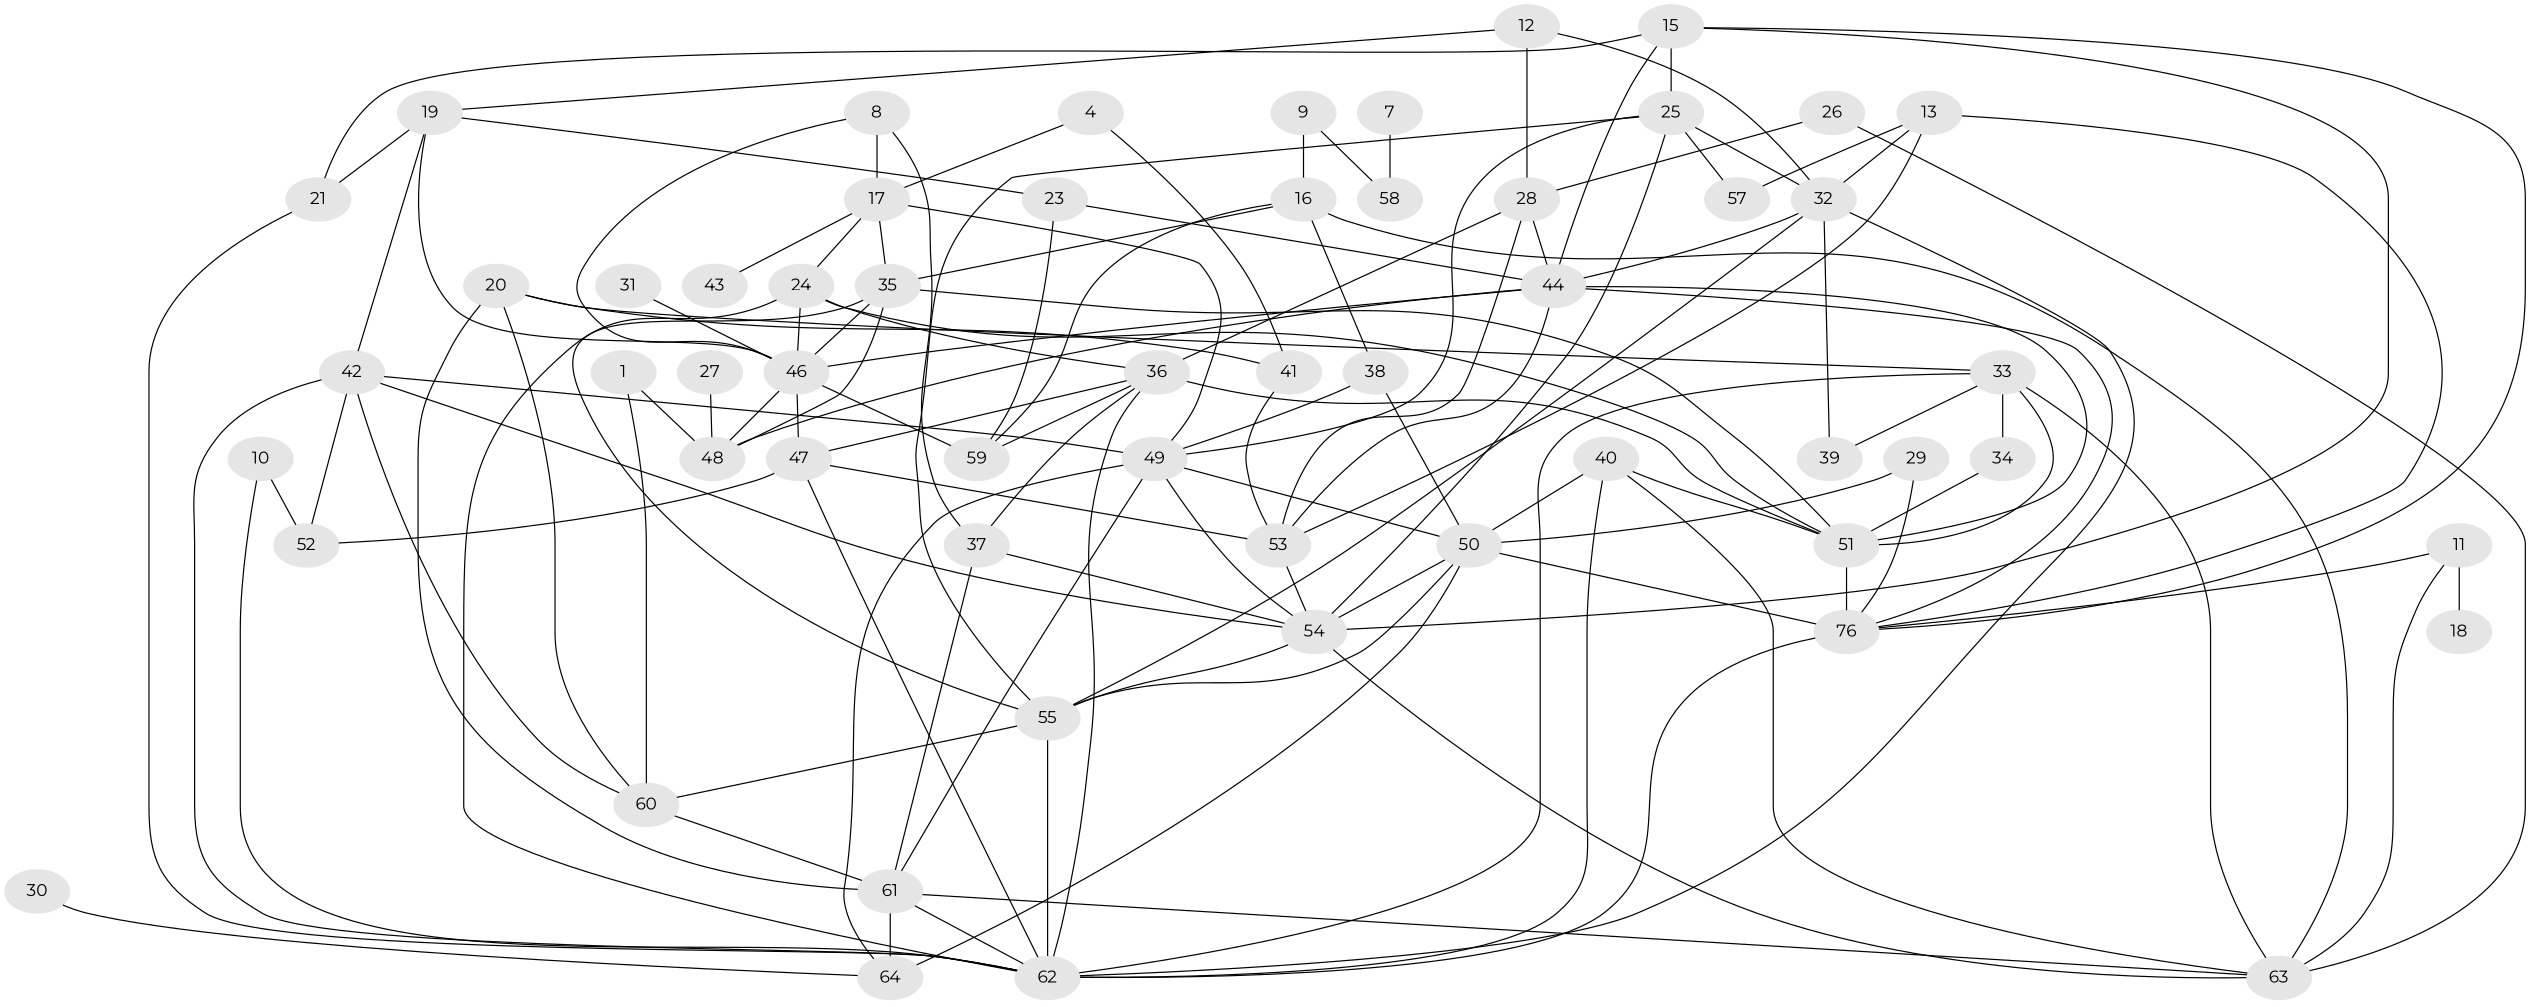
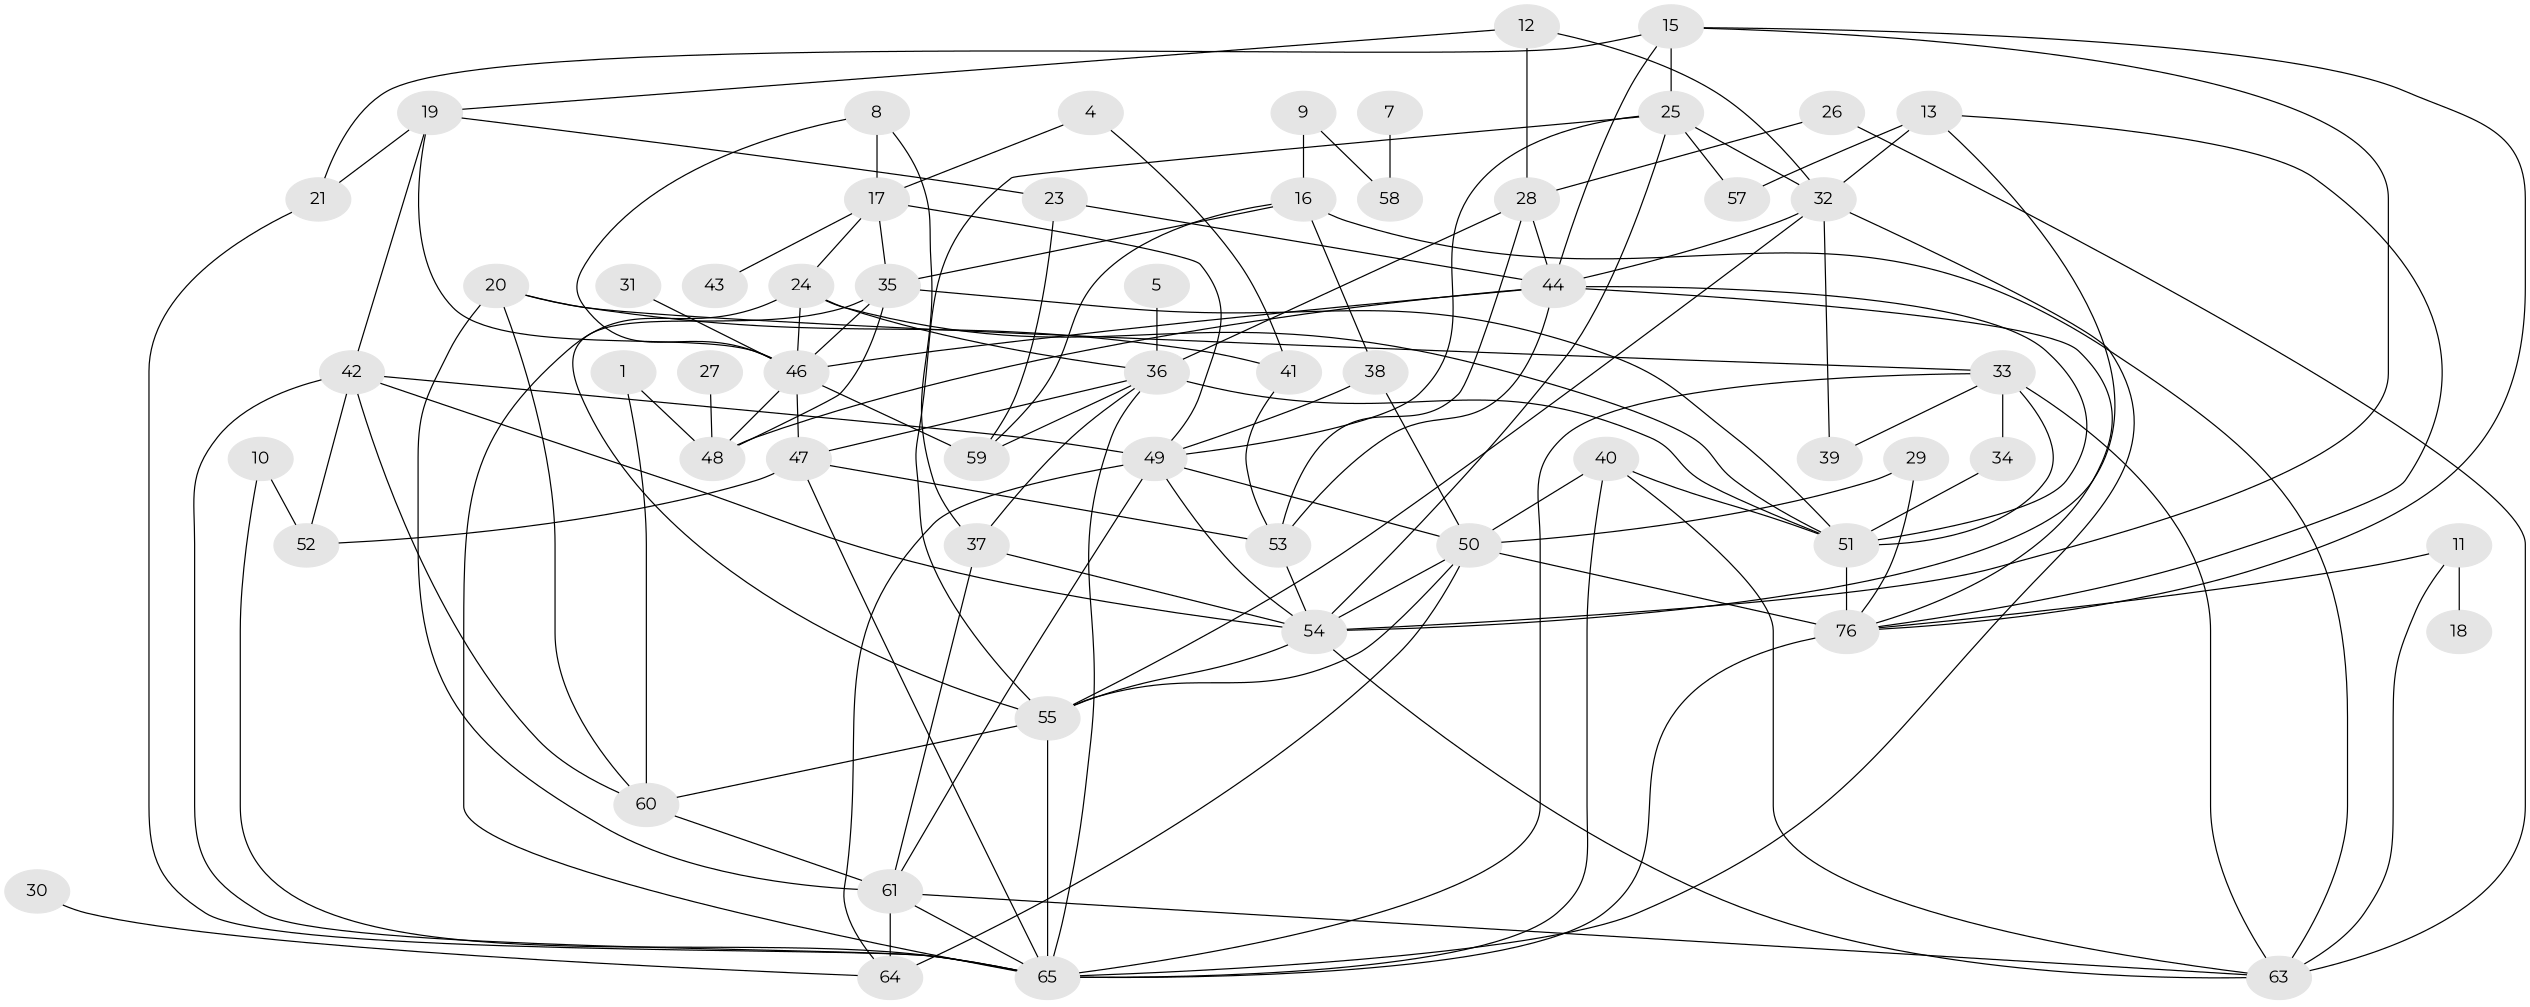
none -> (1157, 286)
(1624, 377) -> (1933, 564)
(1048, 978) -> (1048, 978)
